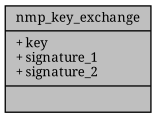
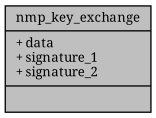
(32, 43) -> (35, 43)
